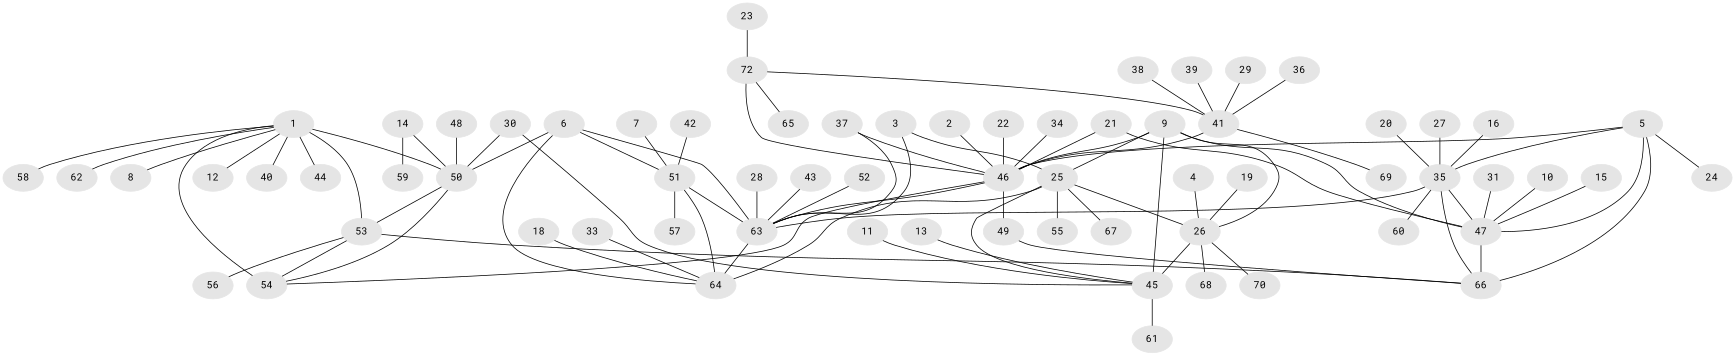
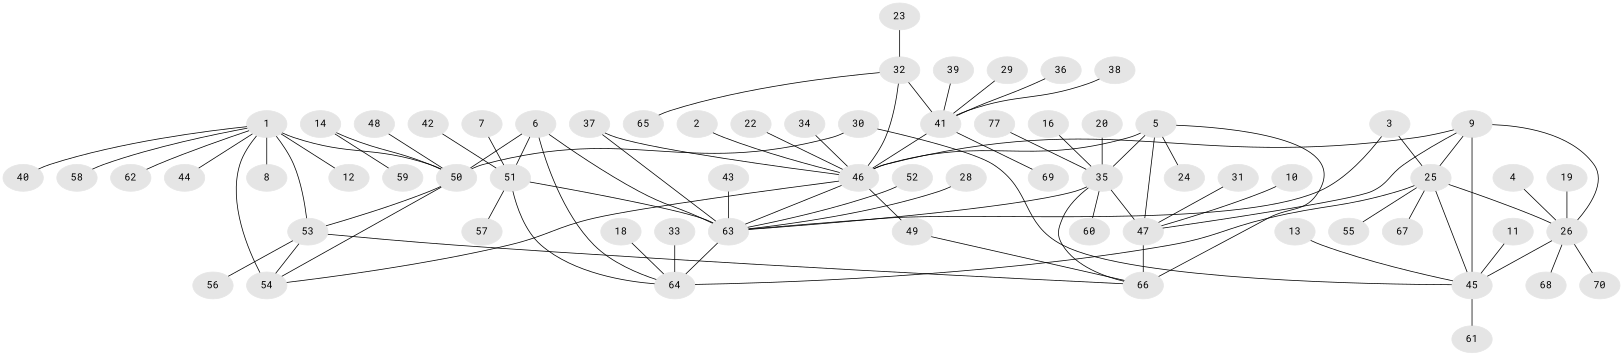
(747, 70) -> (900, 70)
(1111, 124) -> none
(1440, 124) -> (995, 124)
(1601, 178) -> none
